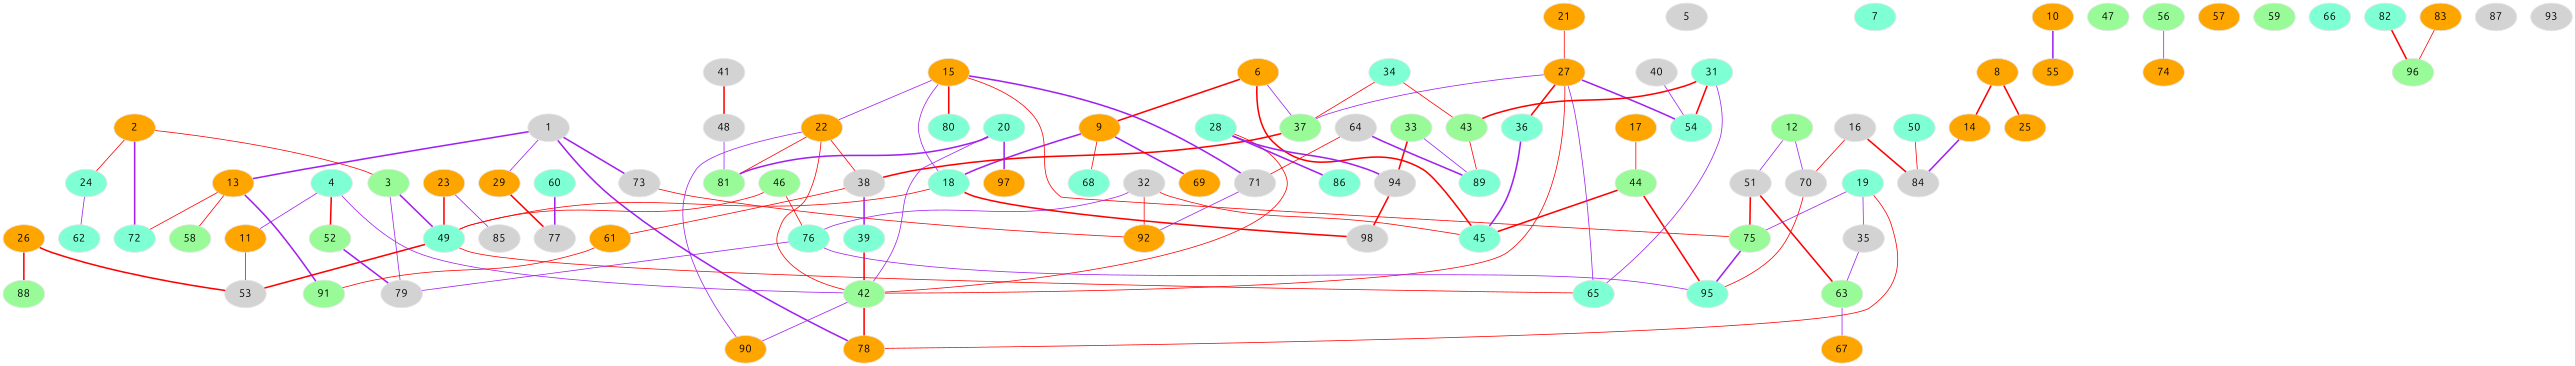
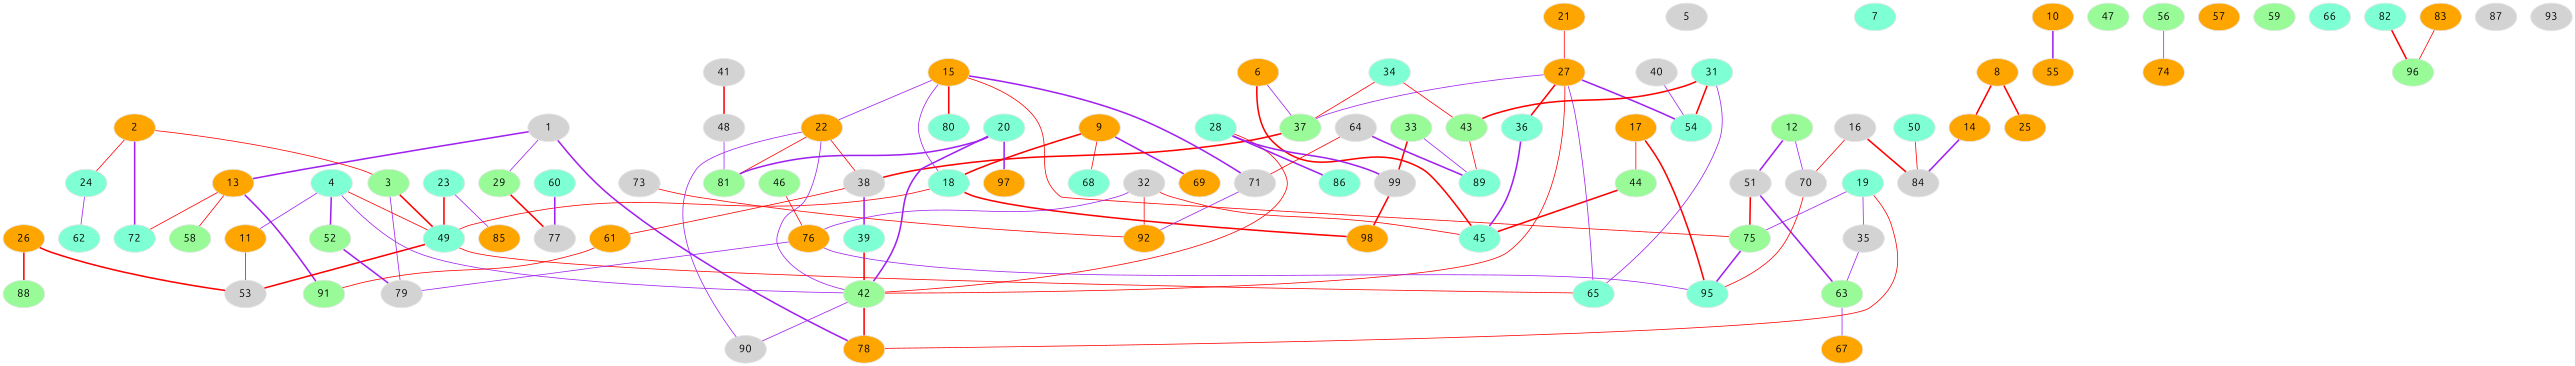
(1179, 100) -> none
(1022, 152) -> (1022, 152)
(594, 155) -> none
(1771, 155) -> (1771, 155)
(444, 183) -> (444, 183)
(499, 183) -> (499, 183)
(1395, 183) -> (1395, 183)
(910, 185) -> (910, 185)
(331, 211) -> (331, 211)
(416, 211) -> (416, 211)
(612, 211) -> (386, 210)
(780, 228) -> (780, 228)
(1672, 238) -> (1678, 201)
(499, 239) -> (499, 239)
(809, 239) -> (809, 239)
(1367, 239) -> (1367, 239)
(1796, 239) -> (1796, 239)
(746, 349) -> (746, 349)
